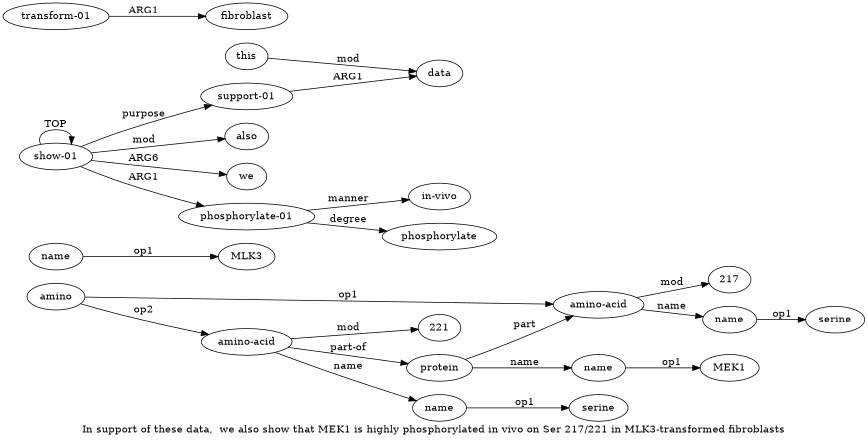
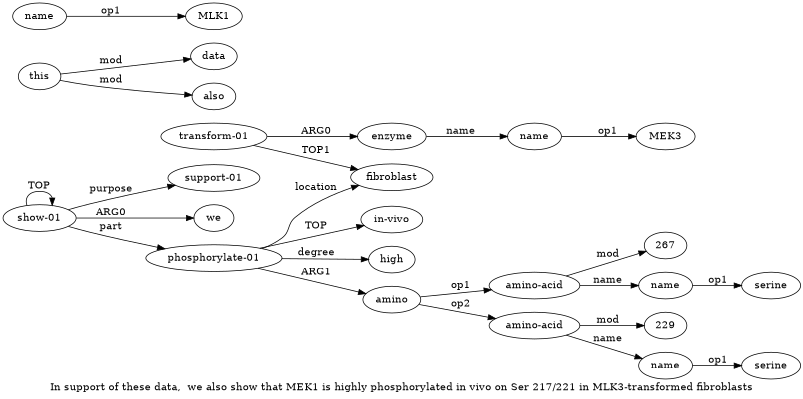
(144, 11) -> (316, 150)
(349, 84) -> none
none -> (392, 136)
(155, 146) -> (122, 89)
(144, 158) -> (111, 212)
(144, 177) -> (111, 227)
(348, 198) -> (316, 226)
none -> (302, 212)
(440, 237) -> (392, 260)
(247, 257) -> (666, 136)
none -> (308, 280)
(730, 280) -> (666, 245)
(440, 328) -> (666, 326)
(440, 368) -> none
(730, 368) -> (214, 16)
